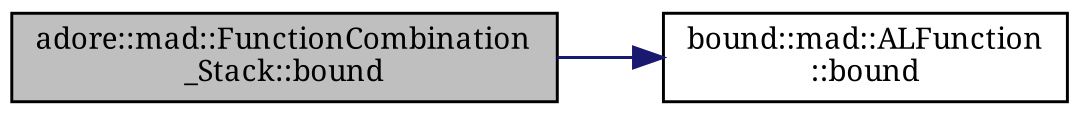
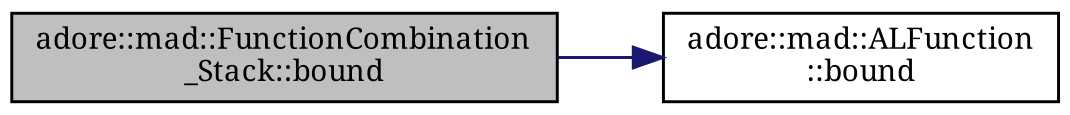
(865, 57) -> (861, 57)
